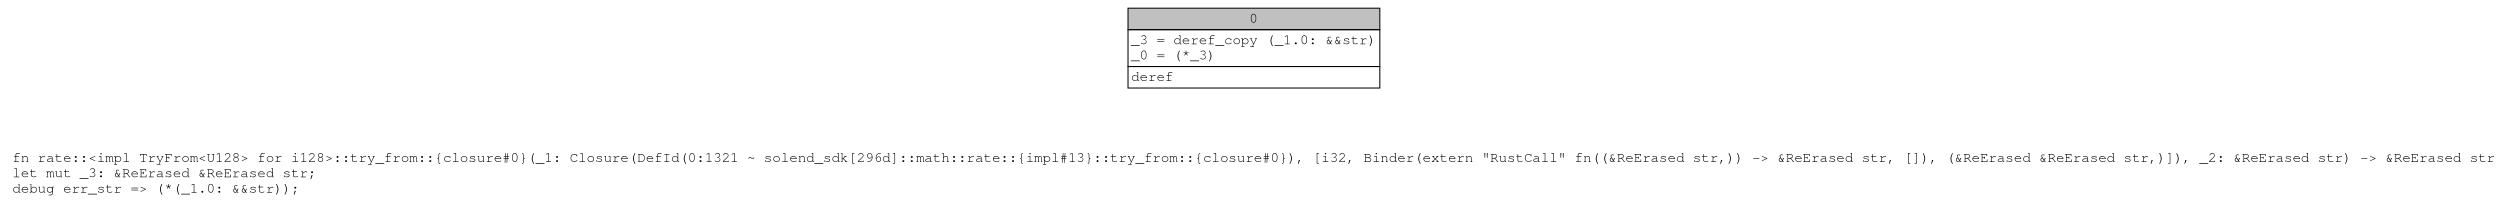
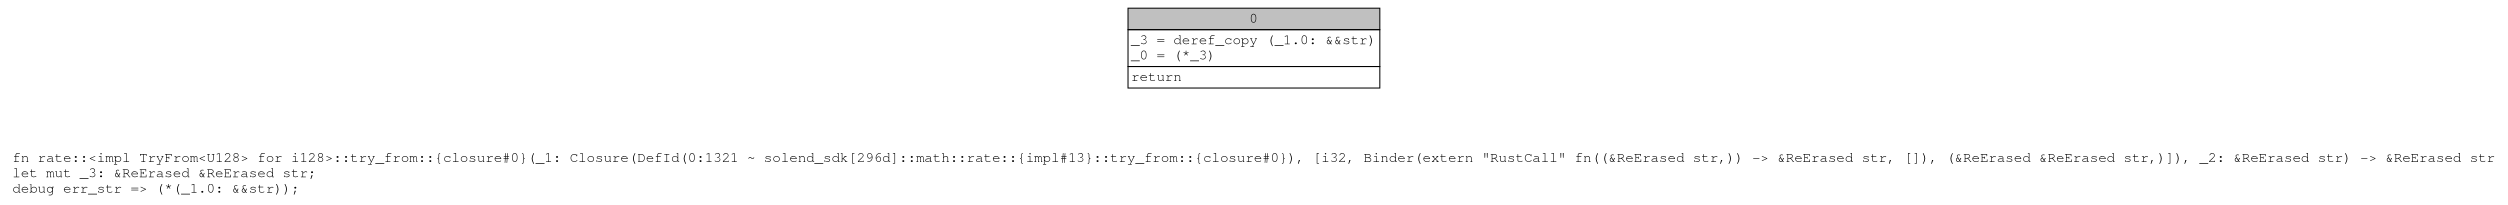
(1153, 77) -> (1157, 77)
